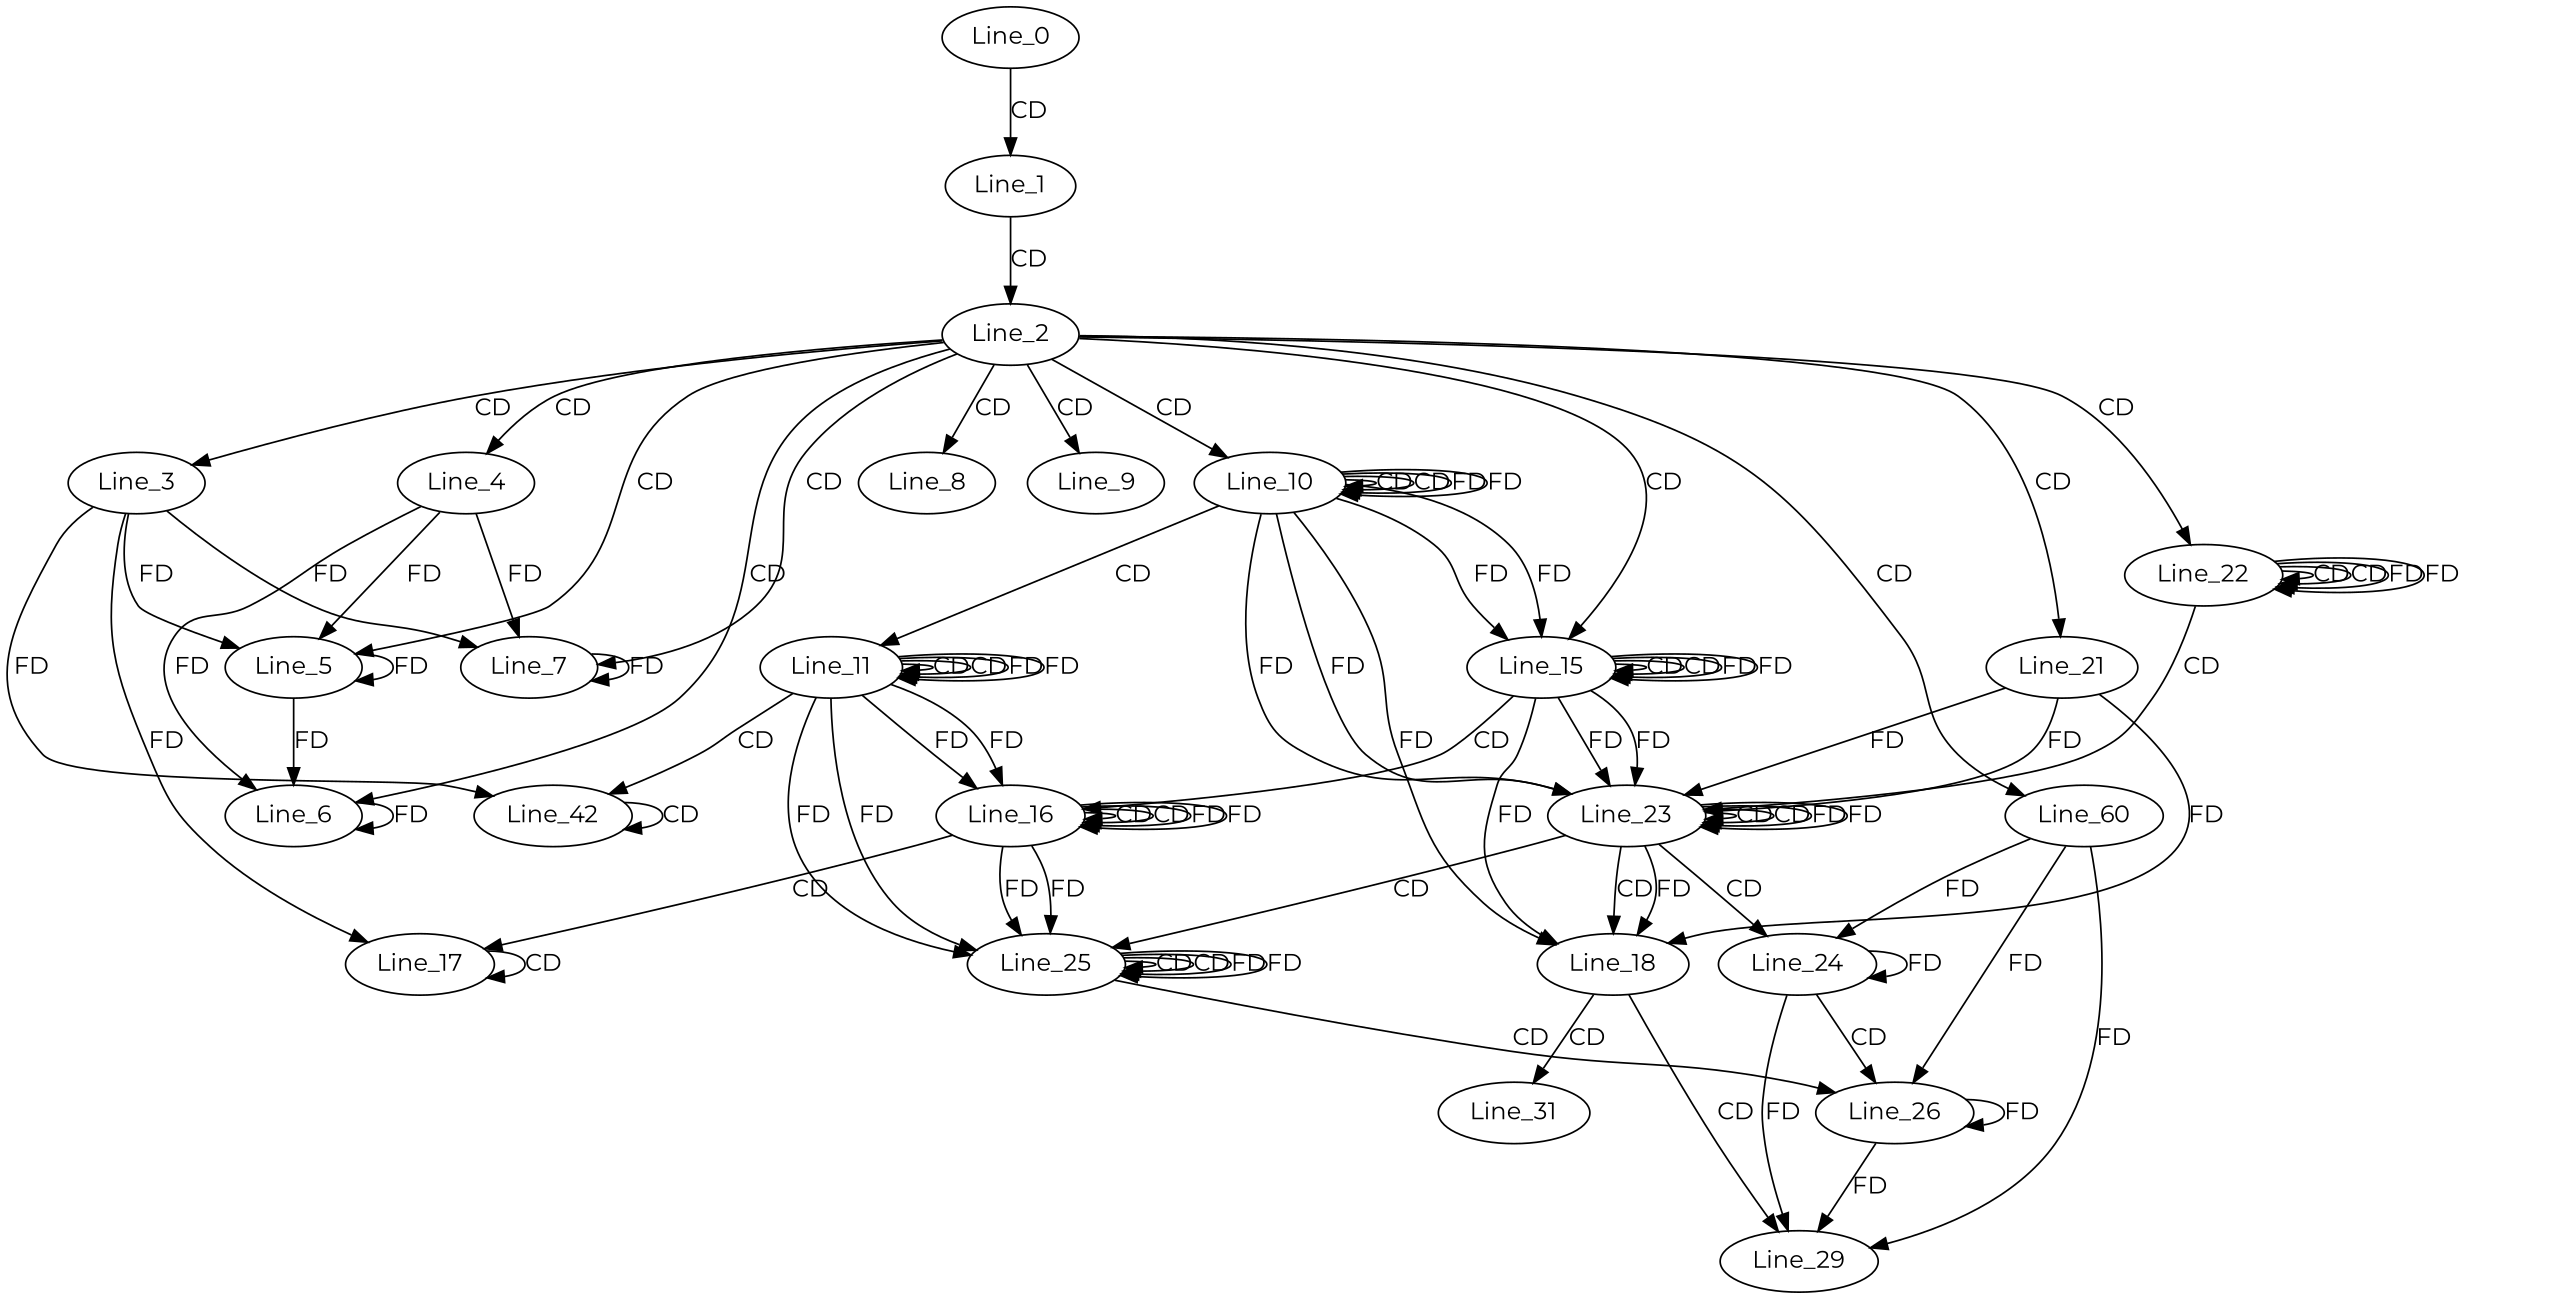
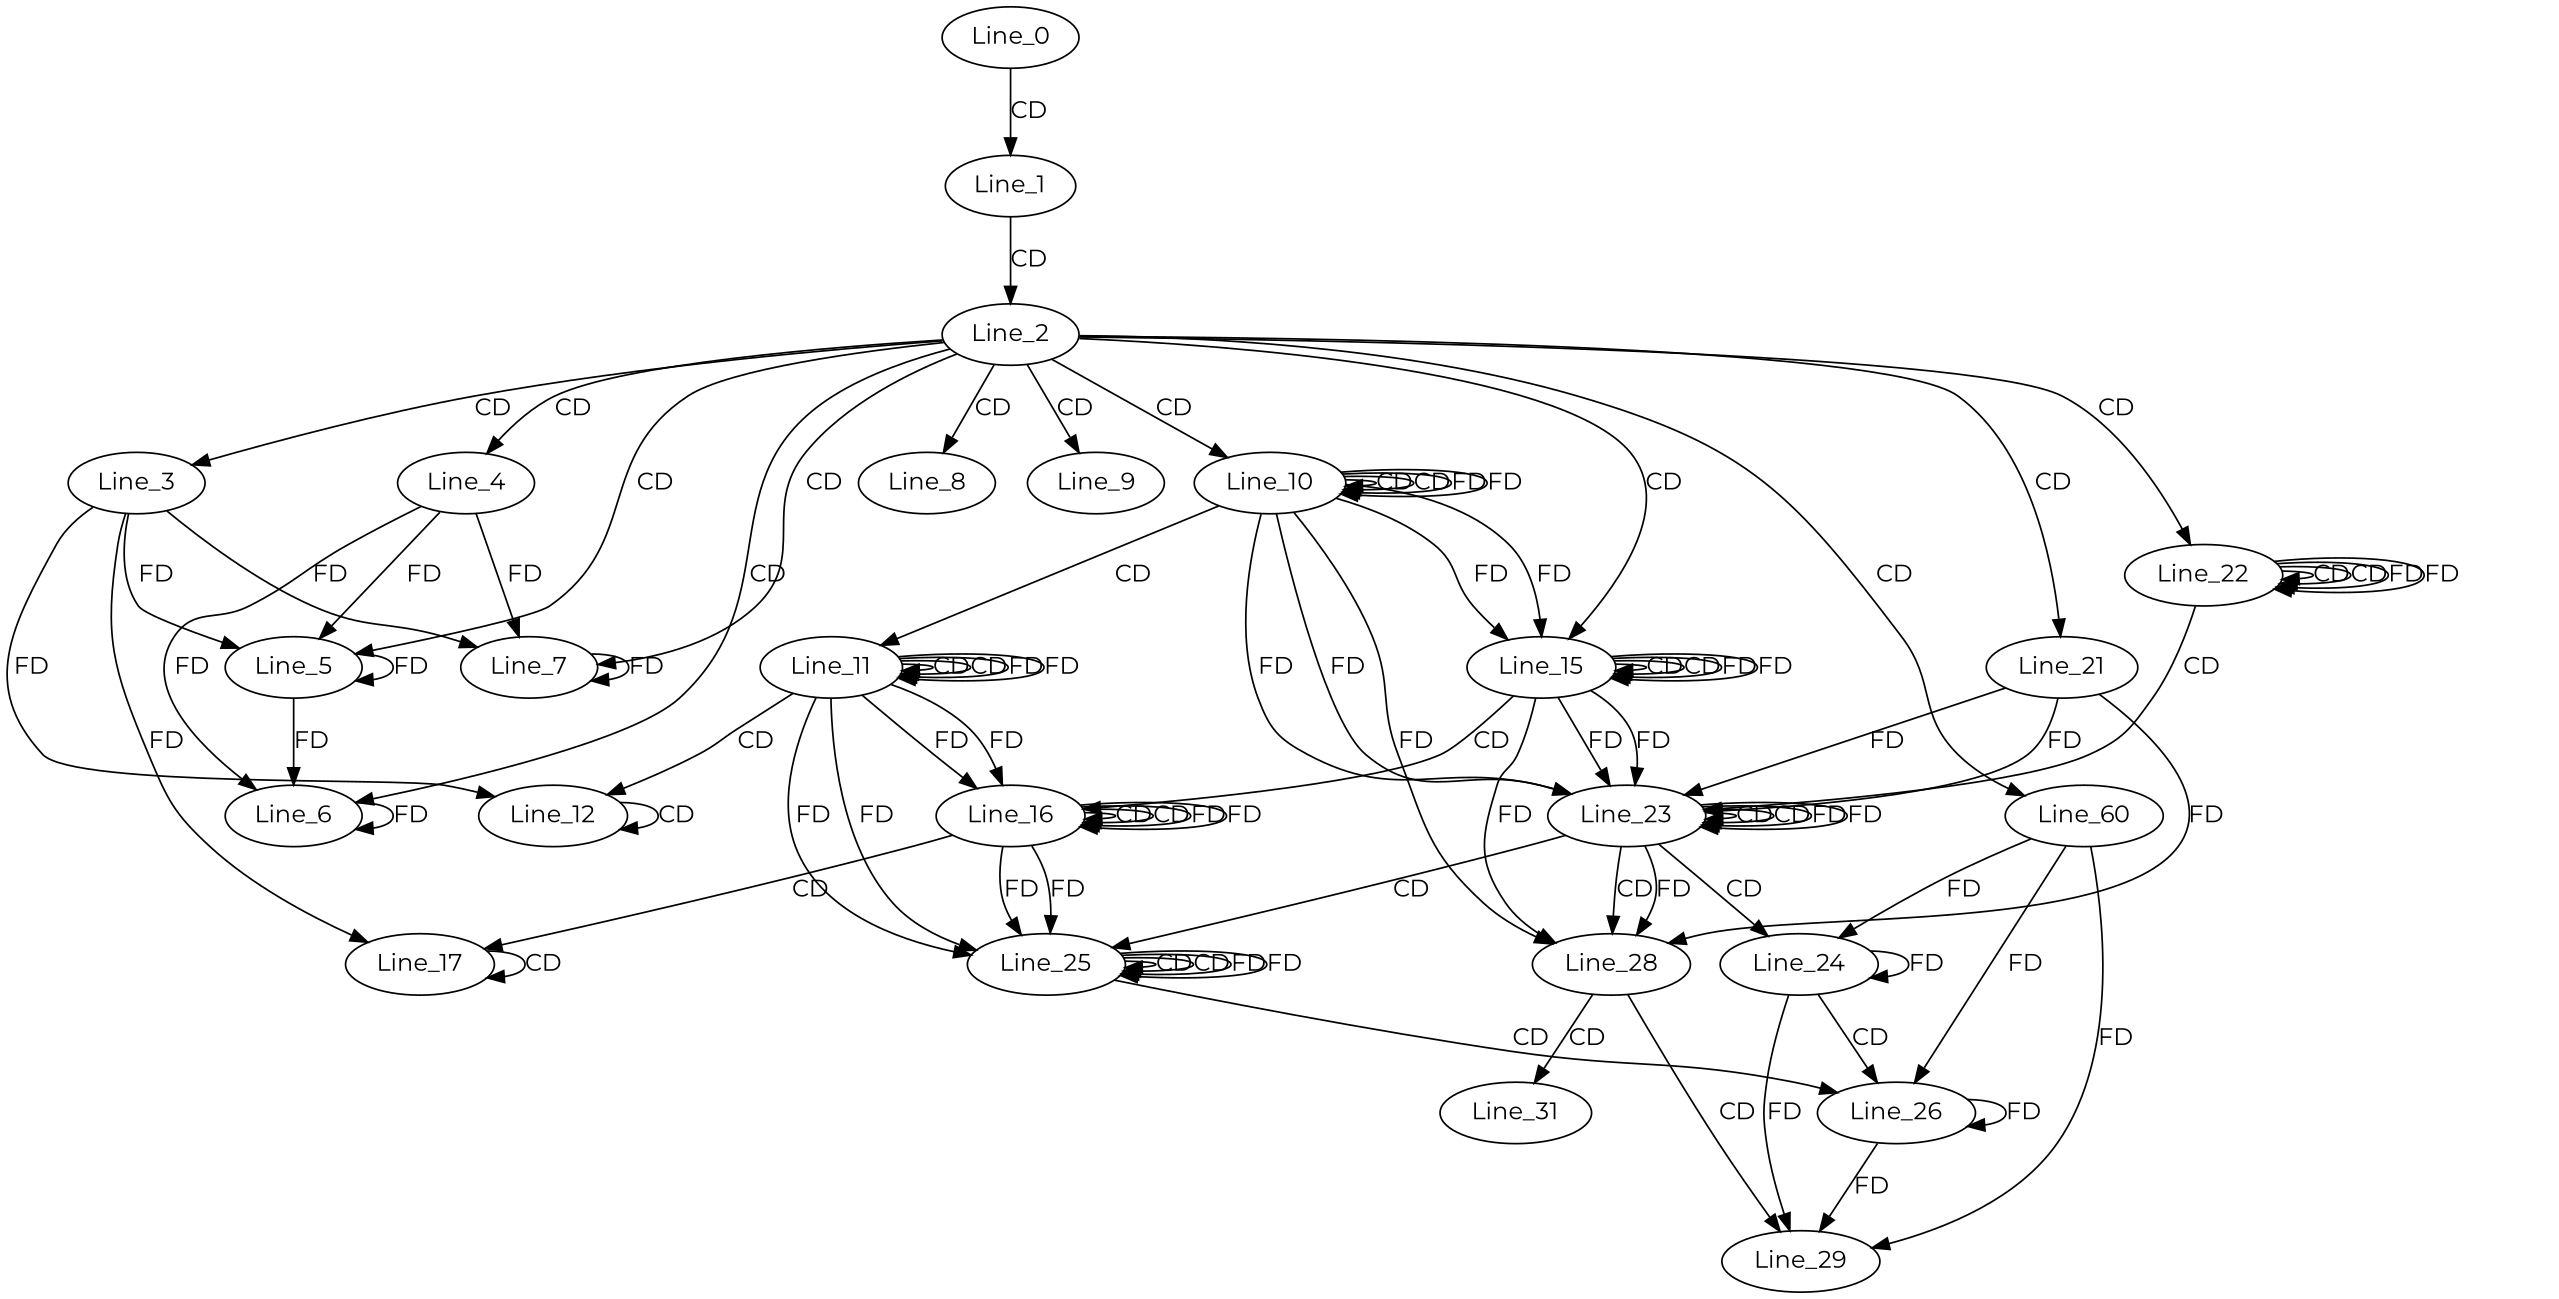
(553, 816) -> (553, 816)
(1613, 964) -> (1611, 964)
